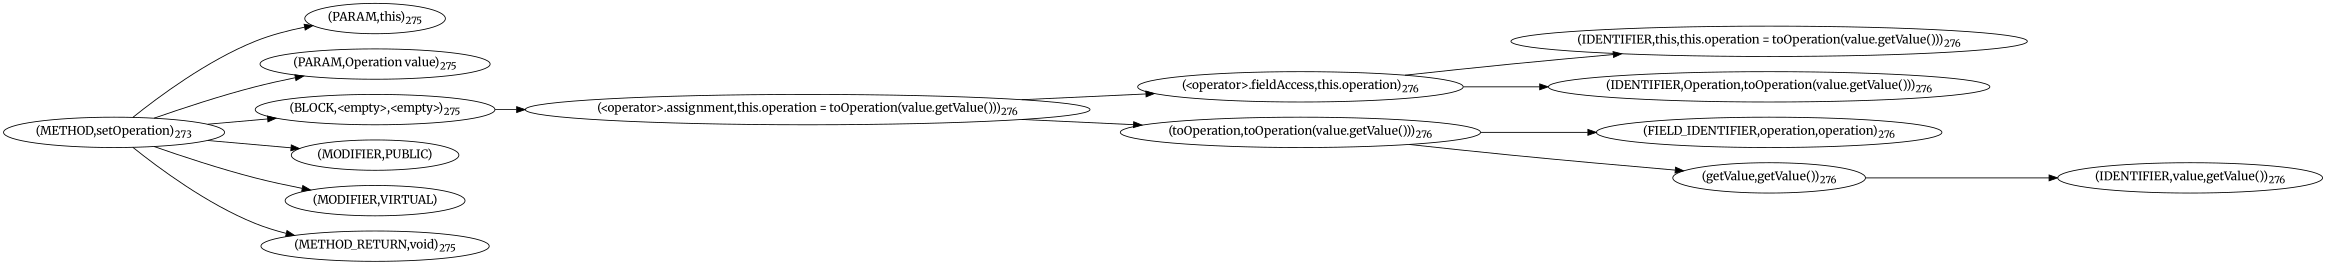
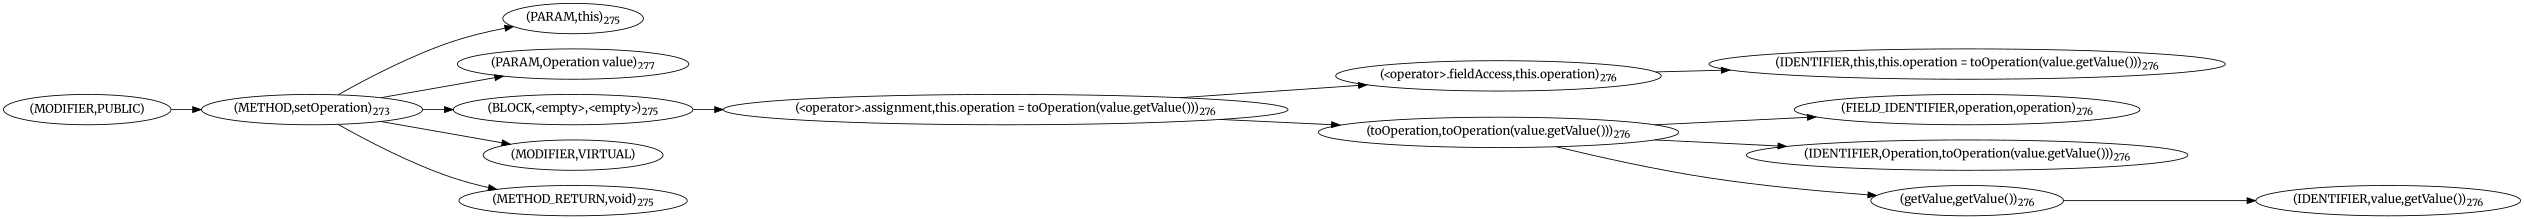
(448, 63) -> (646, 63)
(1501, 87) -> (1716, 143)
(249, 144) -> (182, 110)
